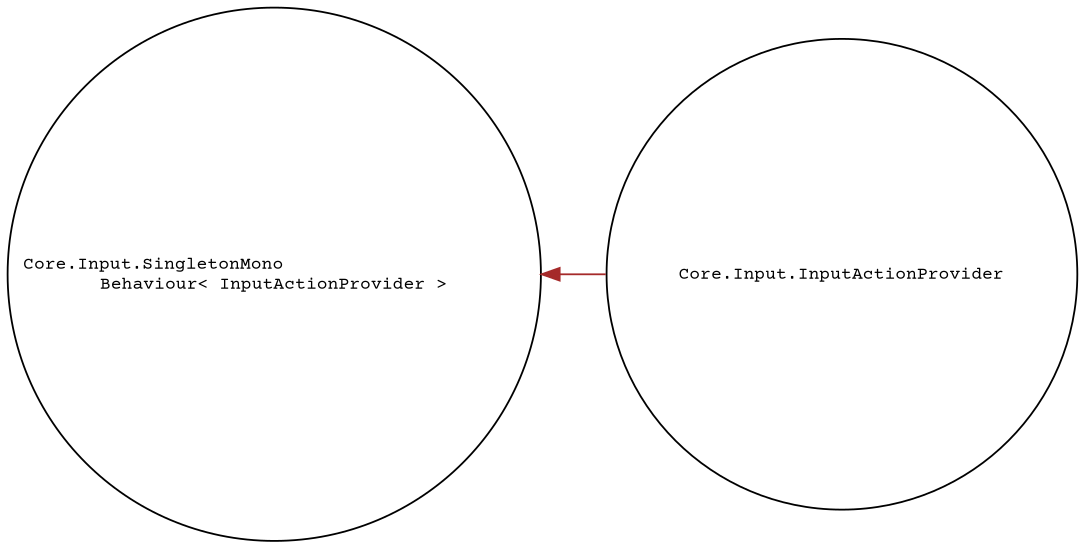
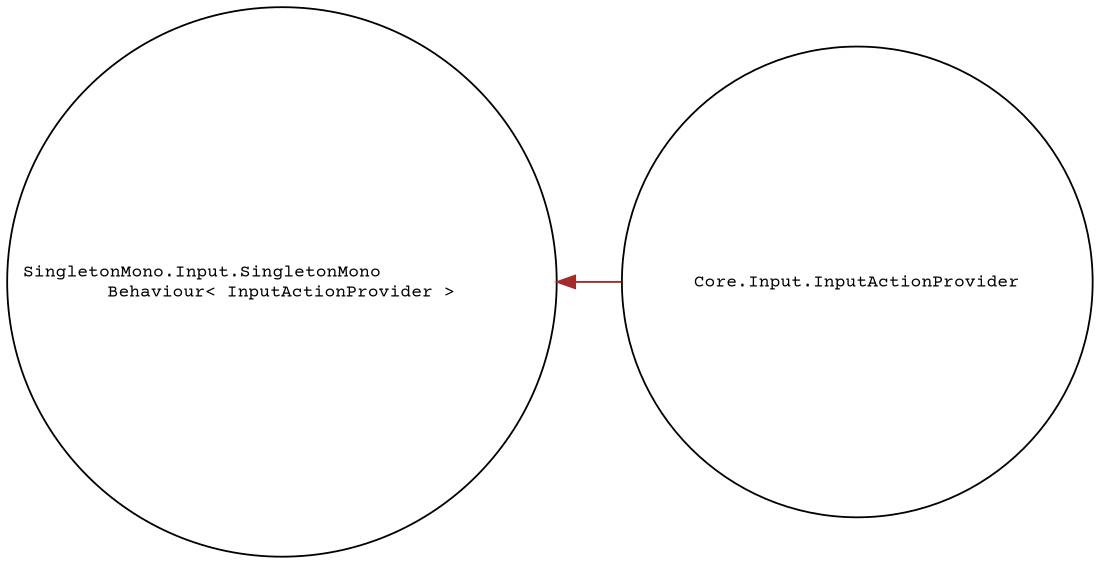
(274, 274) -> (282, 282)
